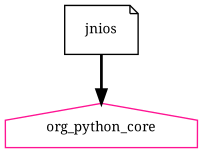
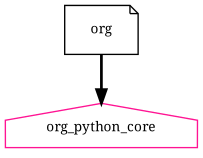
(101, 30) -> (101, 30)
